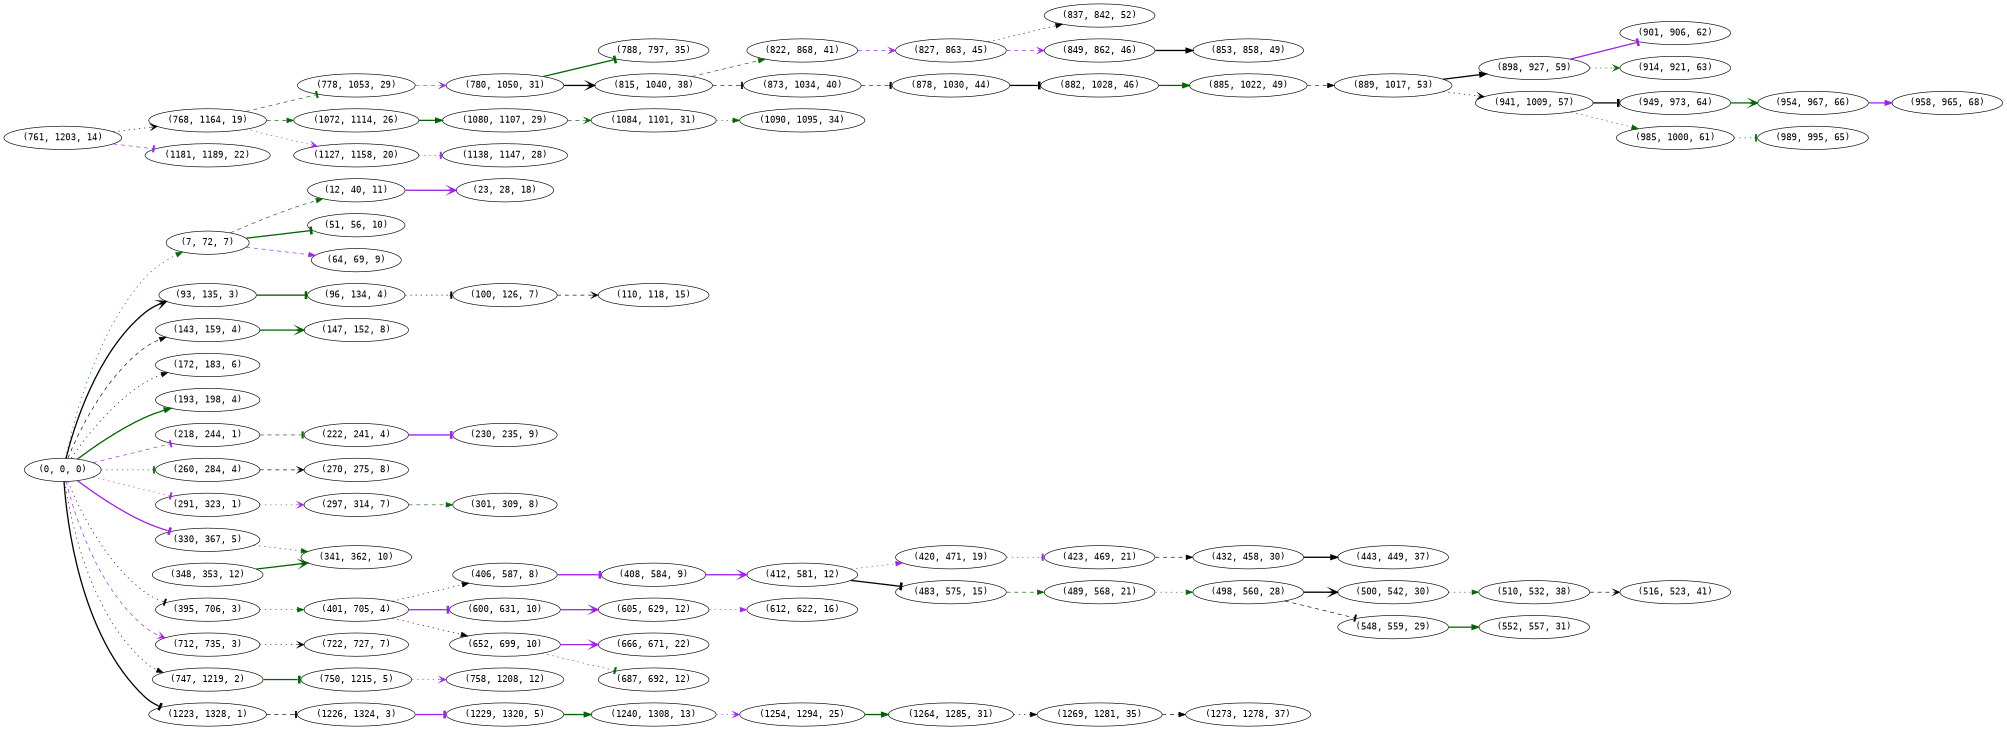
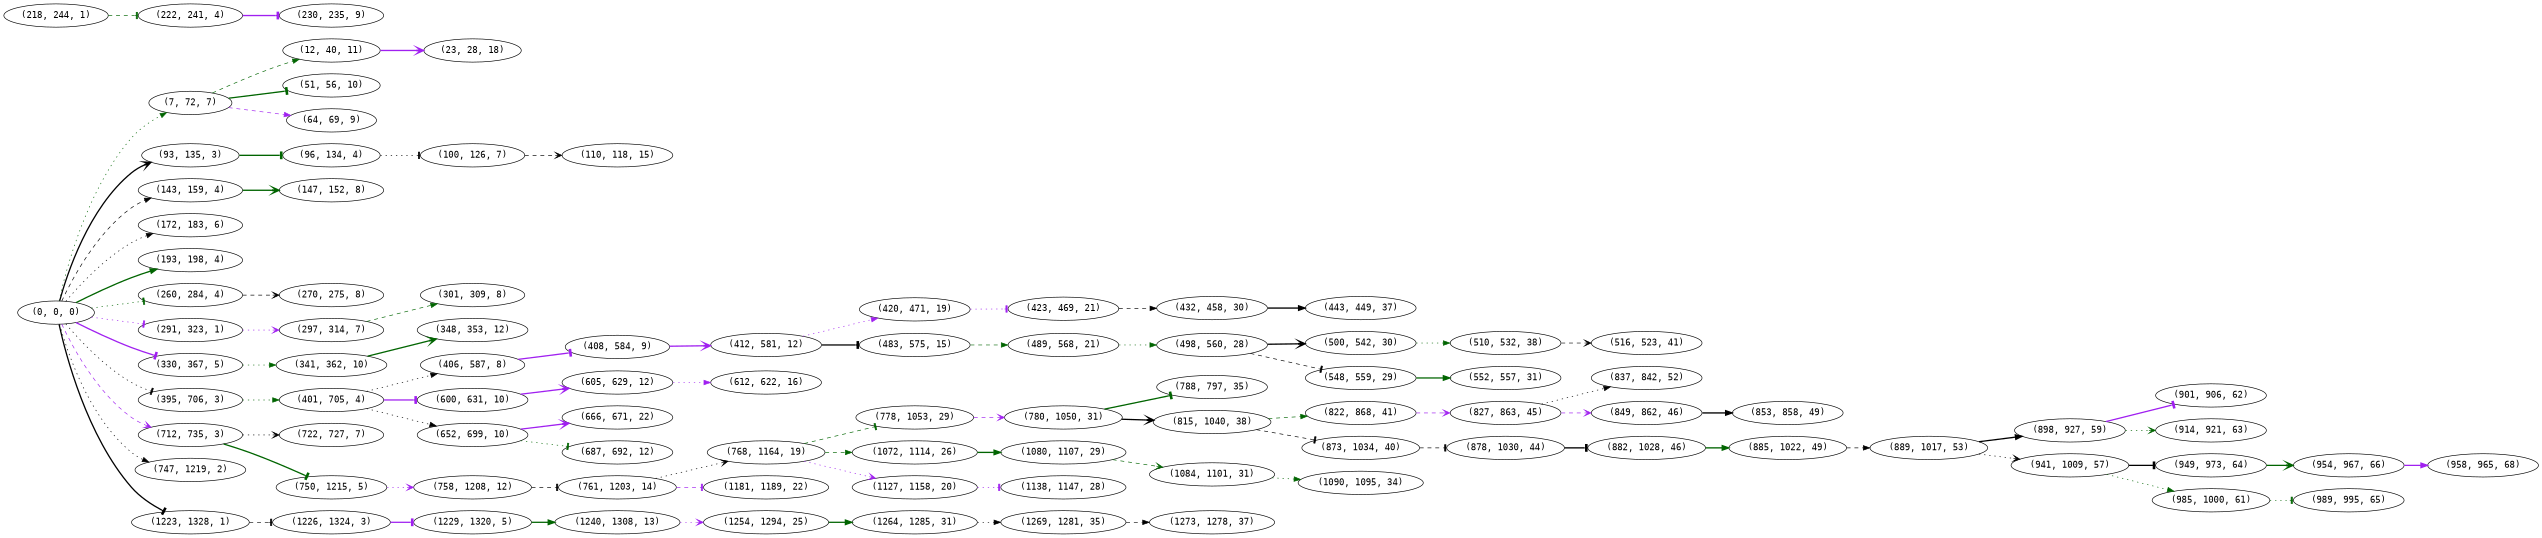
(131, 453) -> none
none -> (543, 487)
(279, 566) -> (399, 348)
(280, 680) -> (265, 458)
